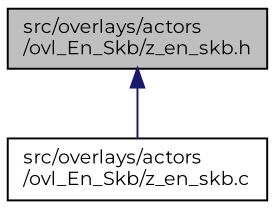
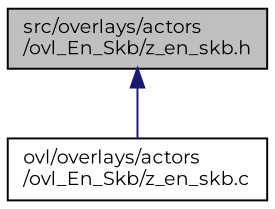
(137, 169) -> (137, 169)
